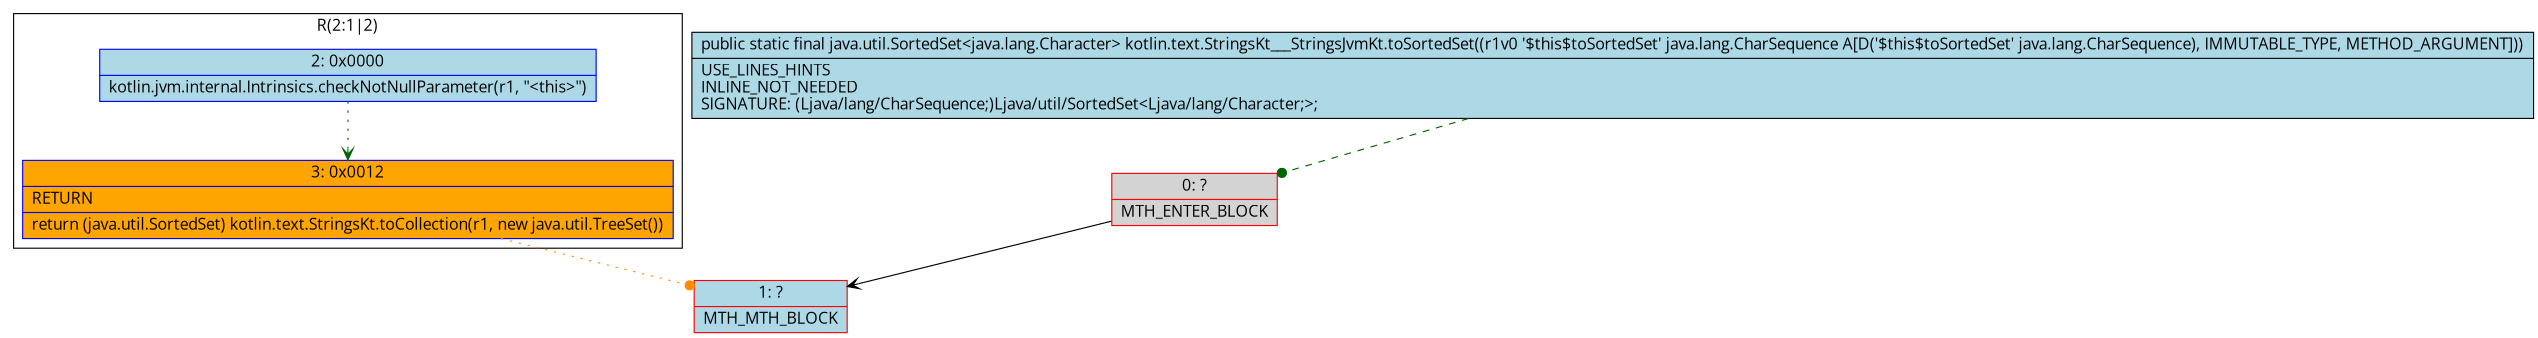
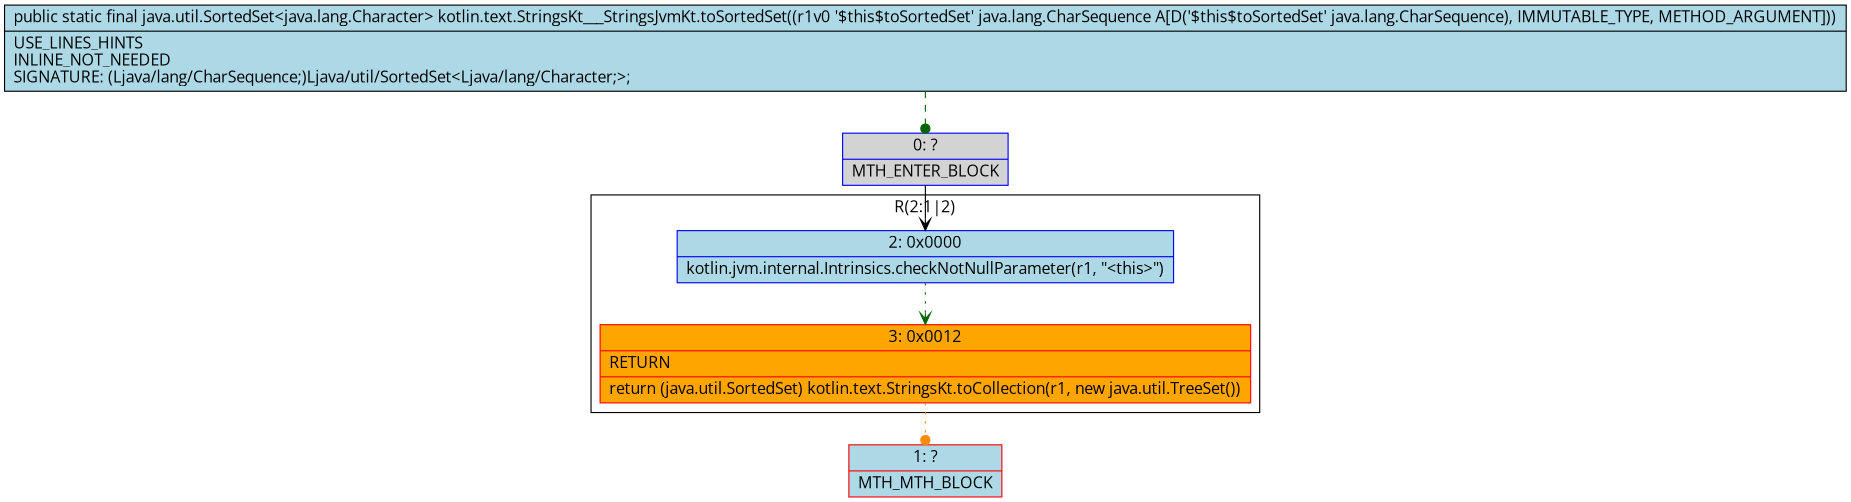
(348, 199) -> (925, 364)
(1195, 199) -> (925, 159)
(985, 252) -> (925, 202)
